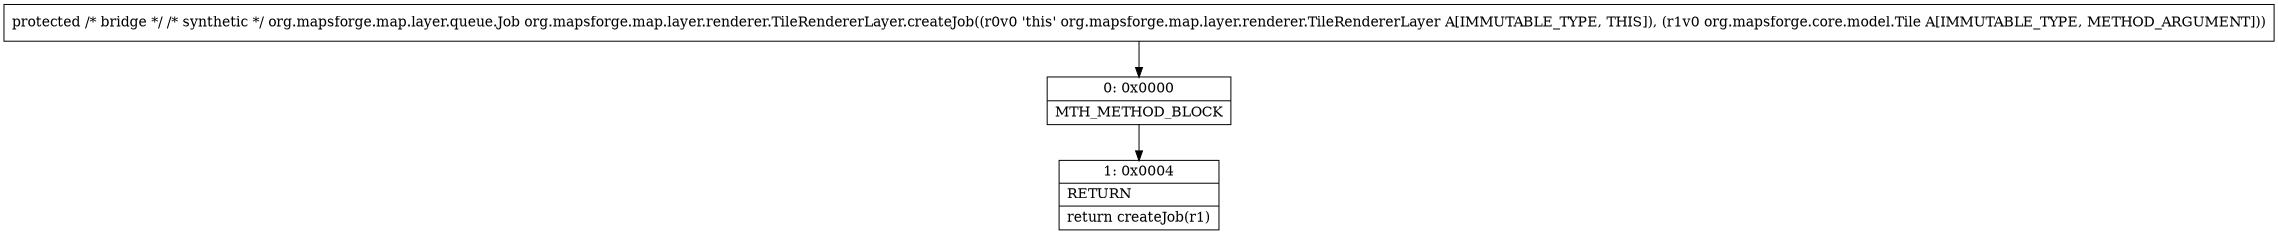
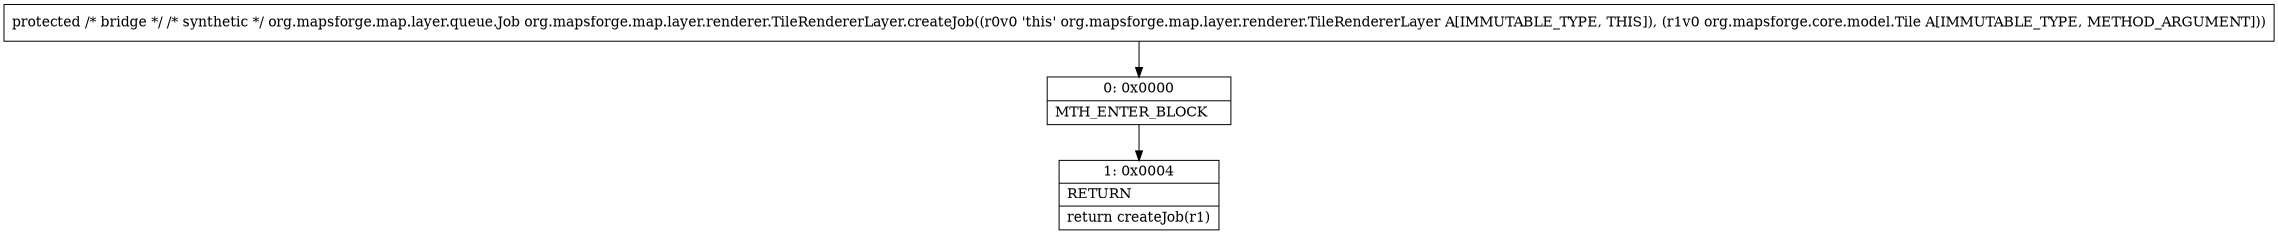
(1139, 112) -> (1132, 112)
